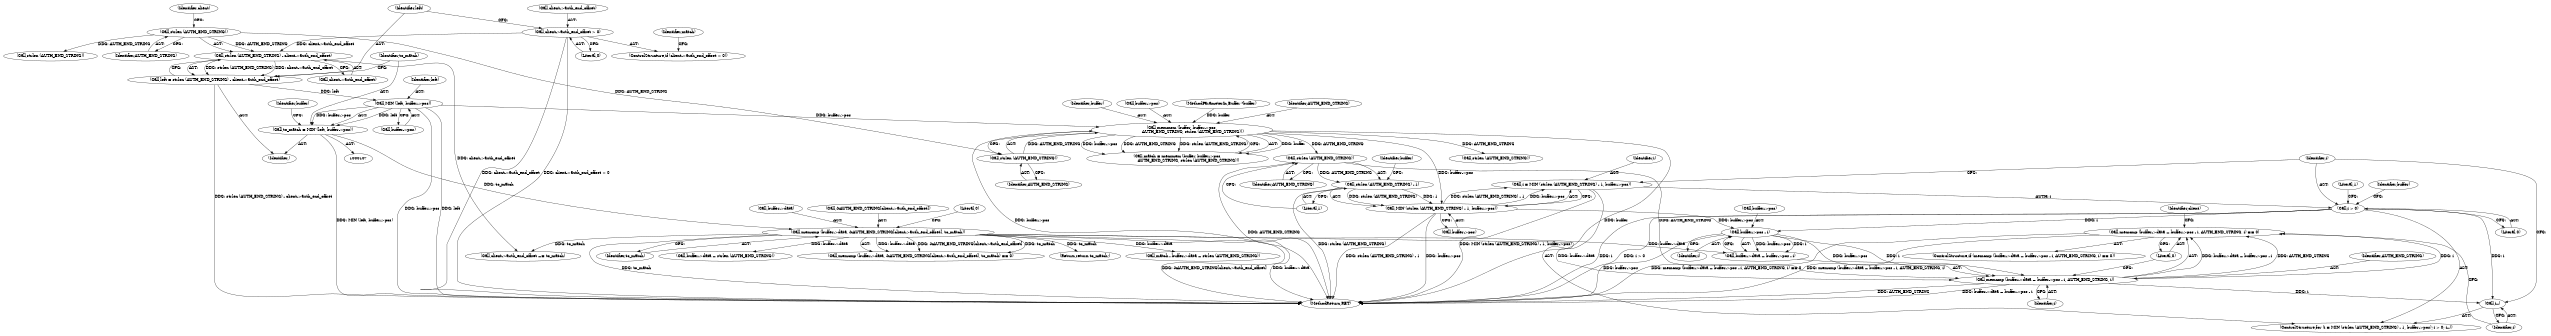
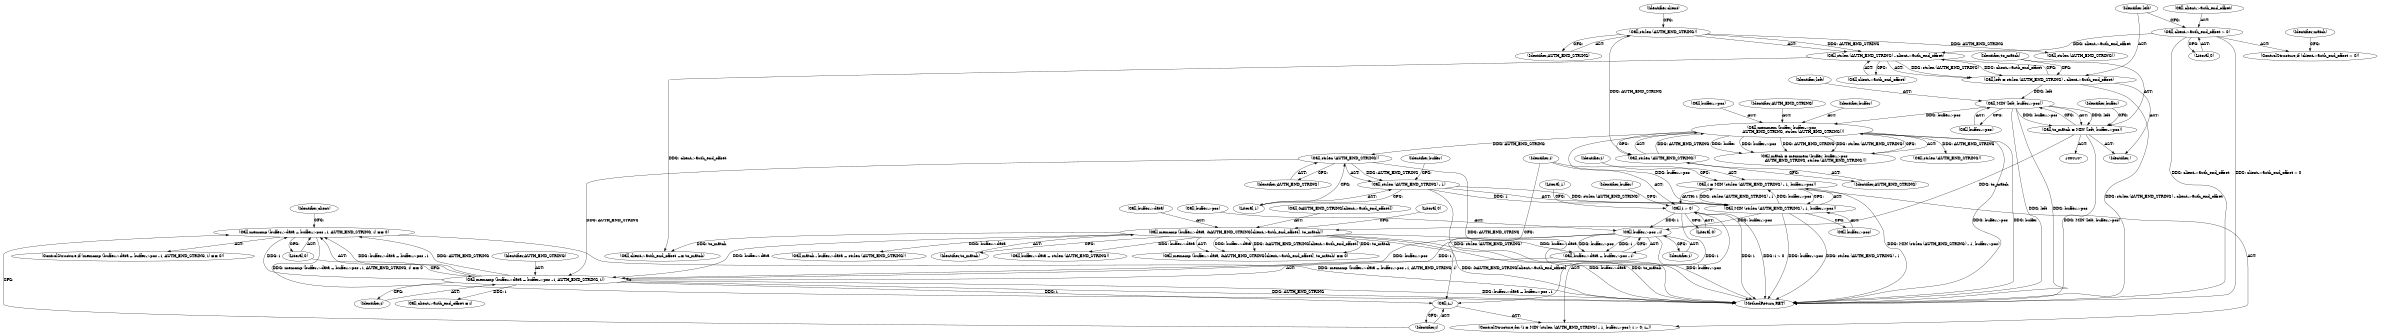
(1221, 104) -> none
none -> (2060, 114)
(1085, 256) -> none
none -> (440, 304)
